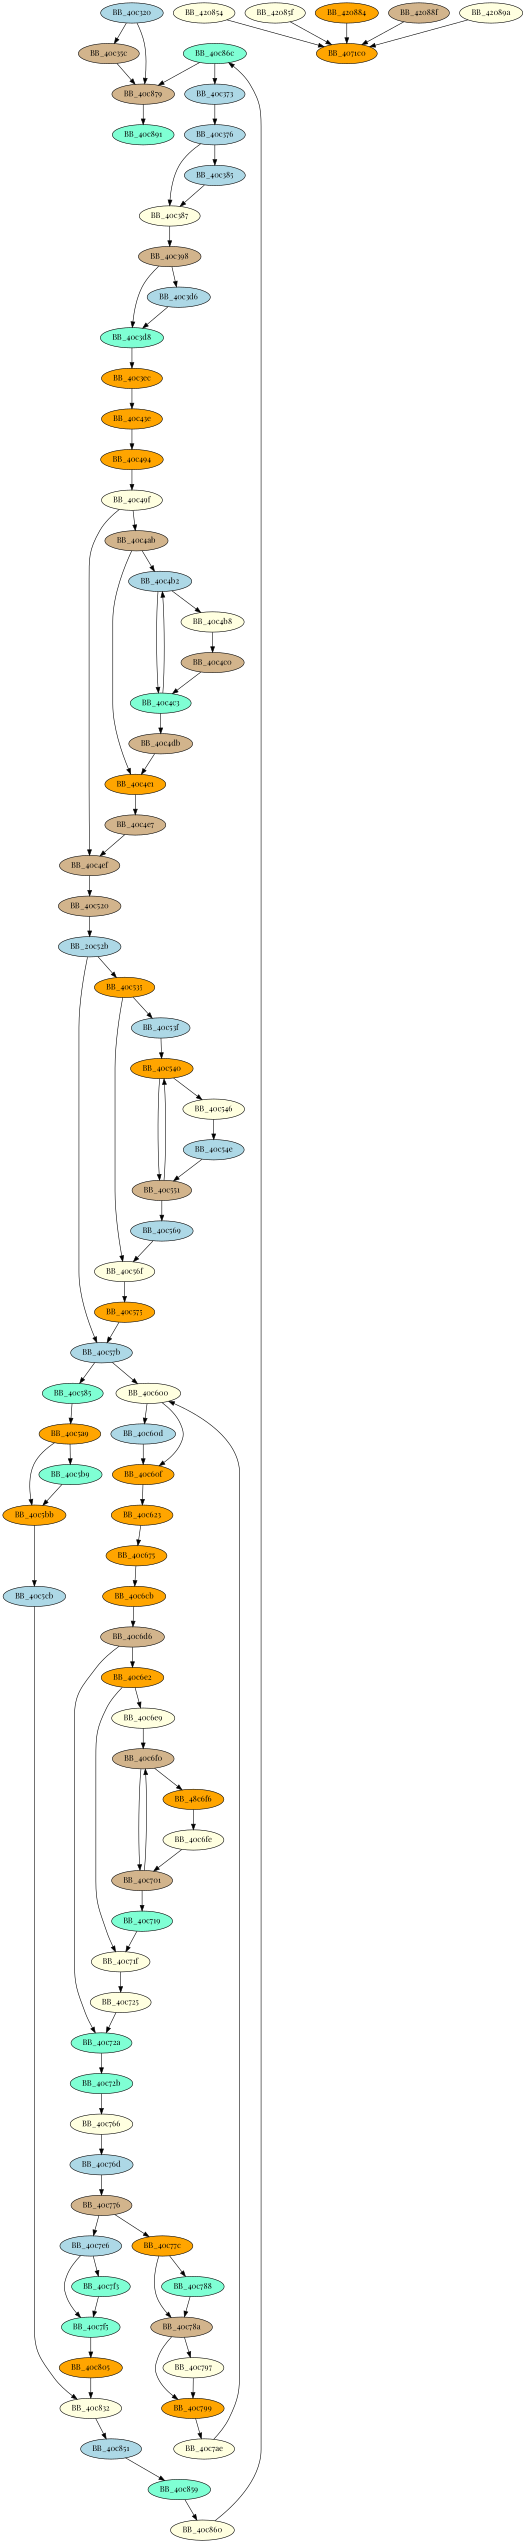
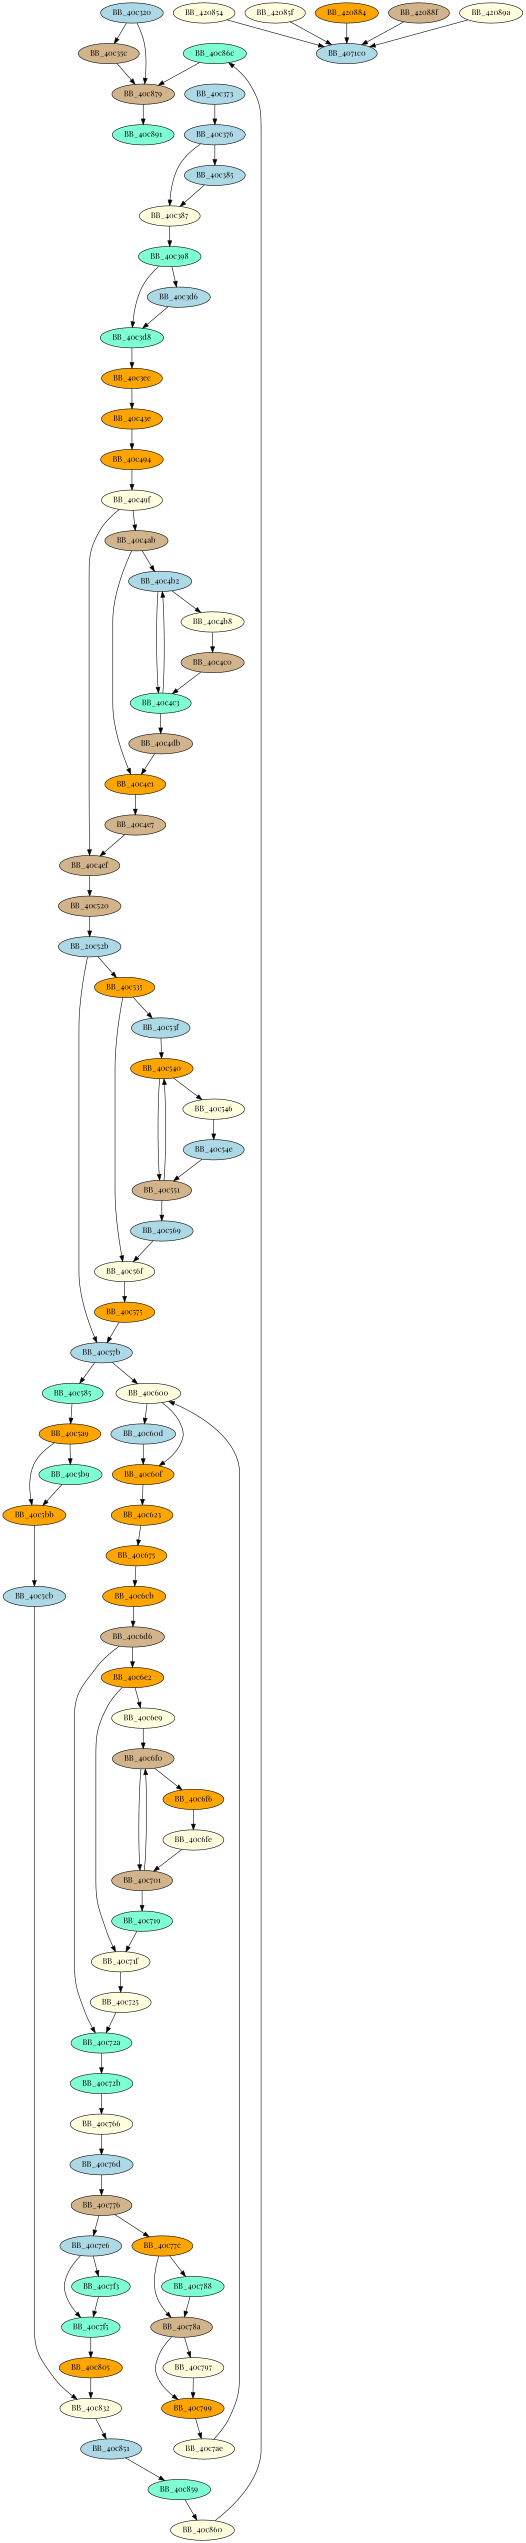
(347, 54) -> (347, 54)
(215, 71) -> none
(170, 257) -> (170, 257)
(193, 1799) -> (193, 1799)
